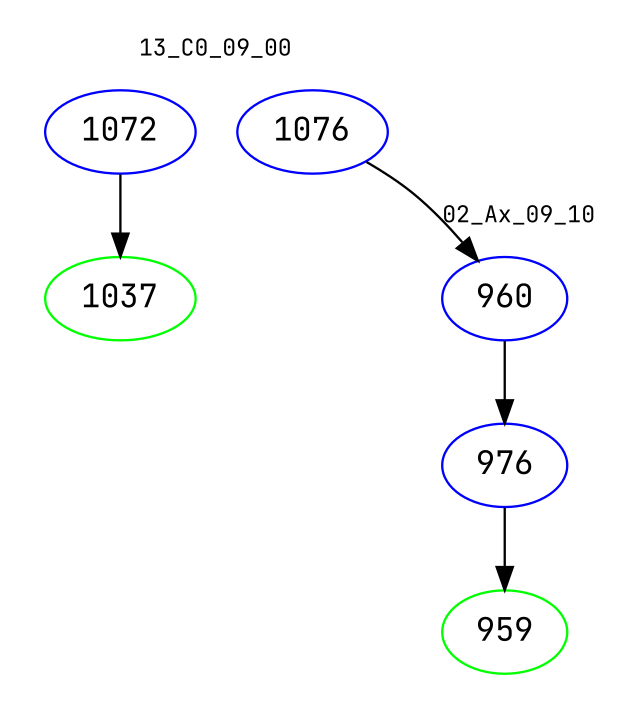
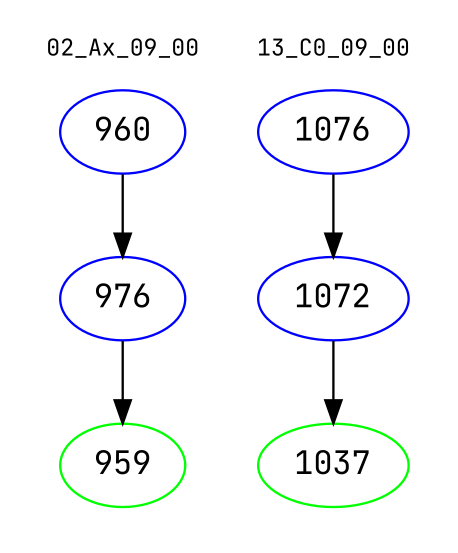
(520, 216) -> (124, 50)
(439, 217) -> (333, 204)
